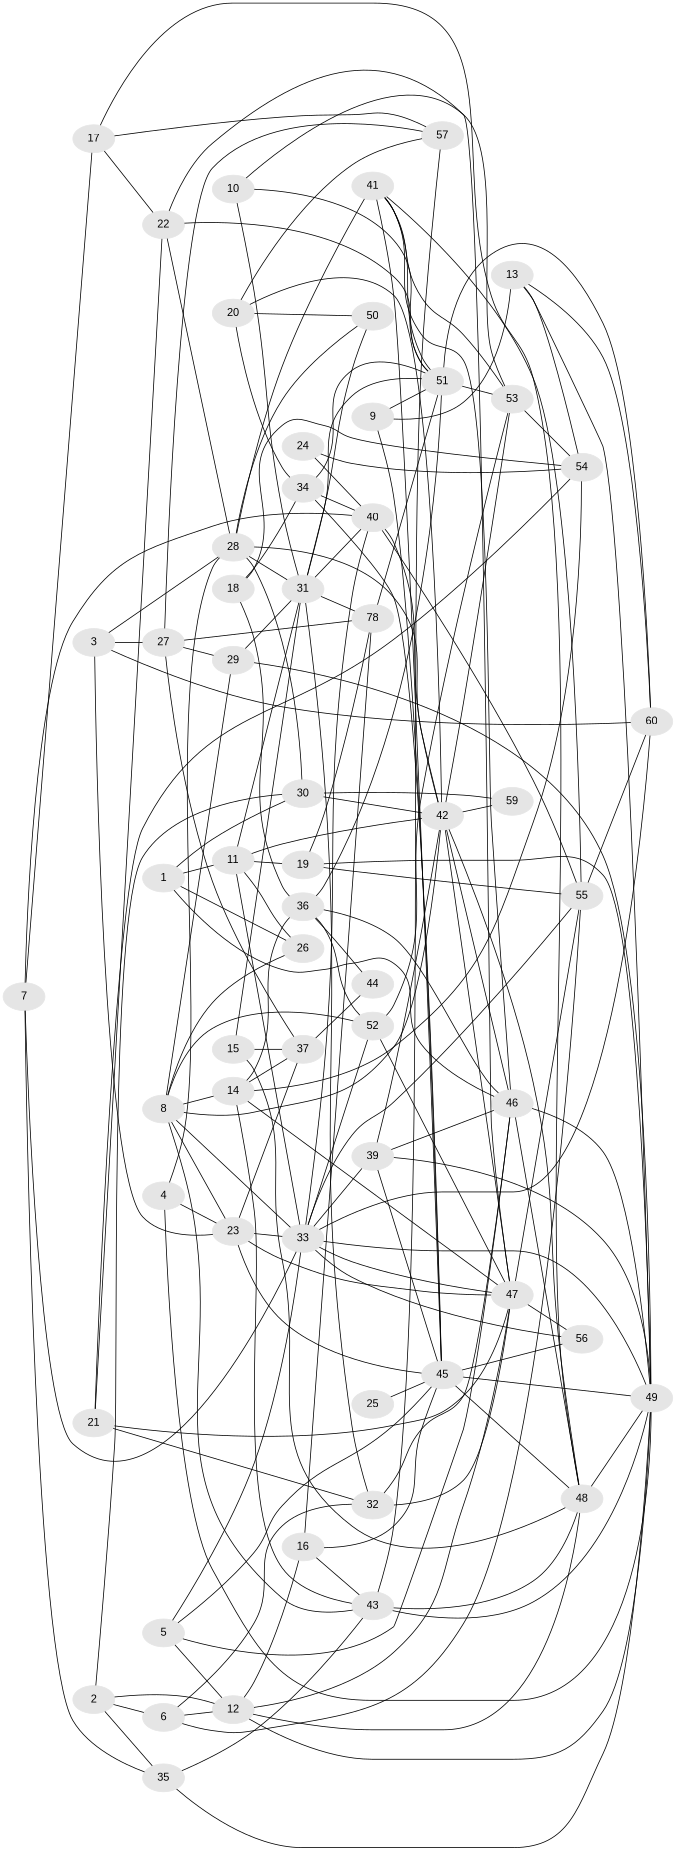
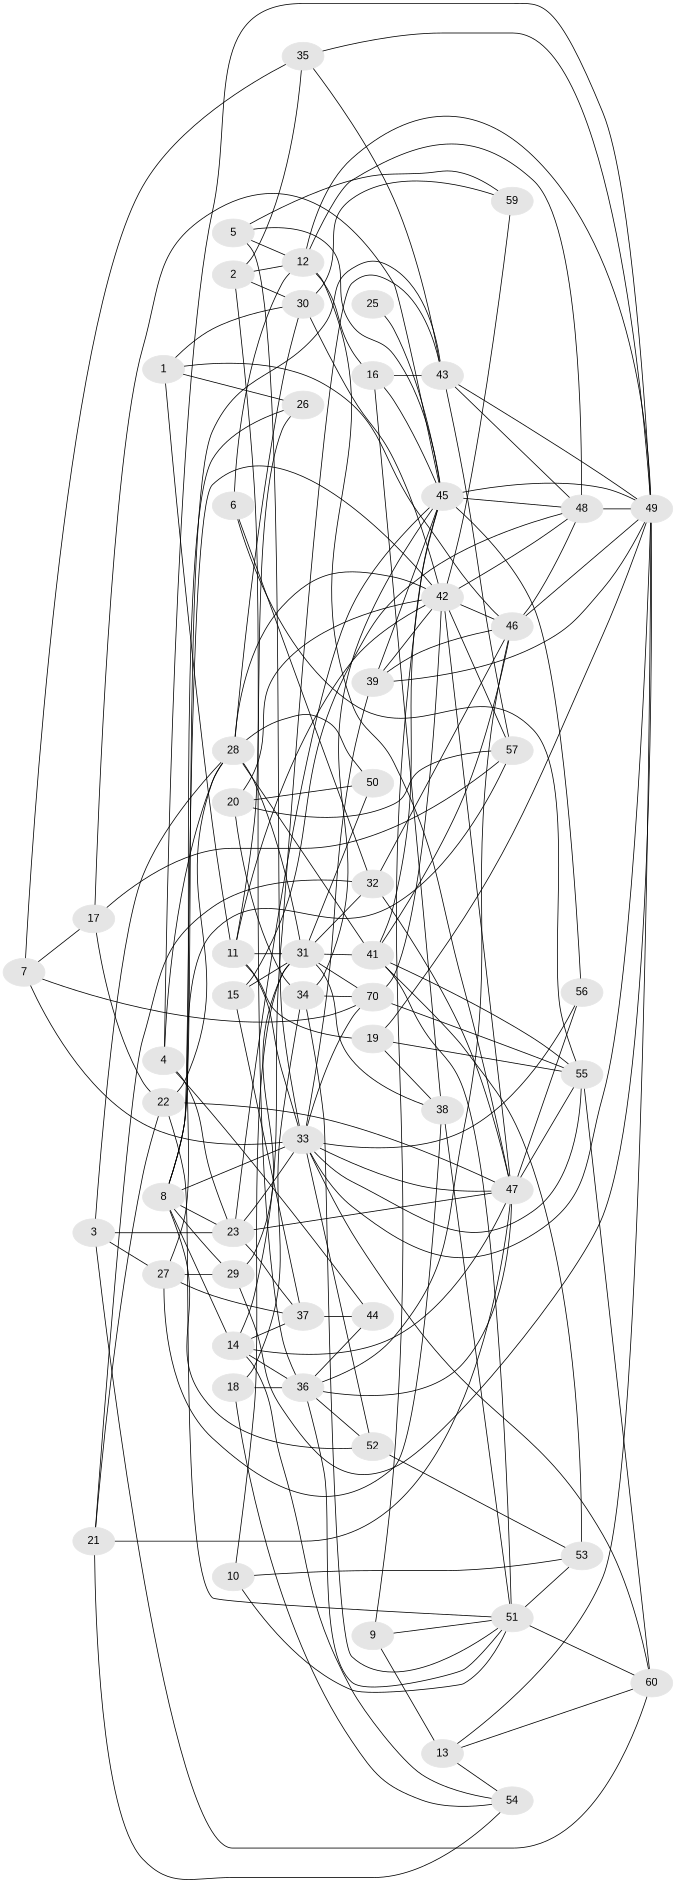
(353, 395) -> (338, 955)
(554, 440) -> none
(303, 446) -> none
(373, 518) -> (373, 997)
(554, 545) -> (146, 336)
(479, 608) -> (477, 674)
(373, 618) -> (443, 1110)
(449, 1173) -> (469, 1355)
none -> (285, 1204)
(445, 1482) -> (372, 176)
(129, 1709) -> (258, 833)
